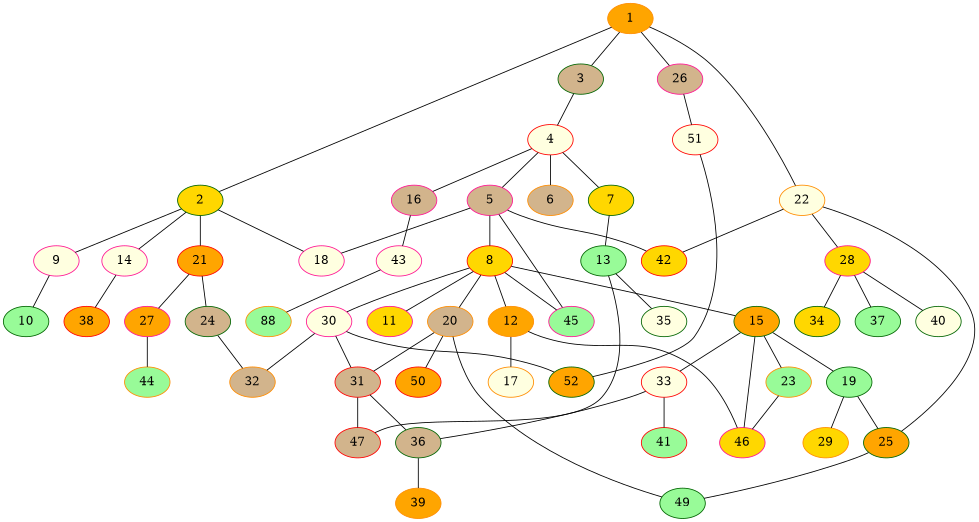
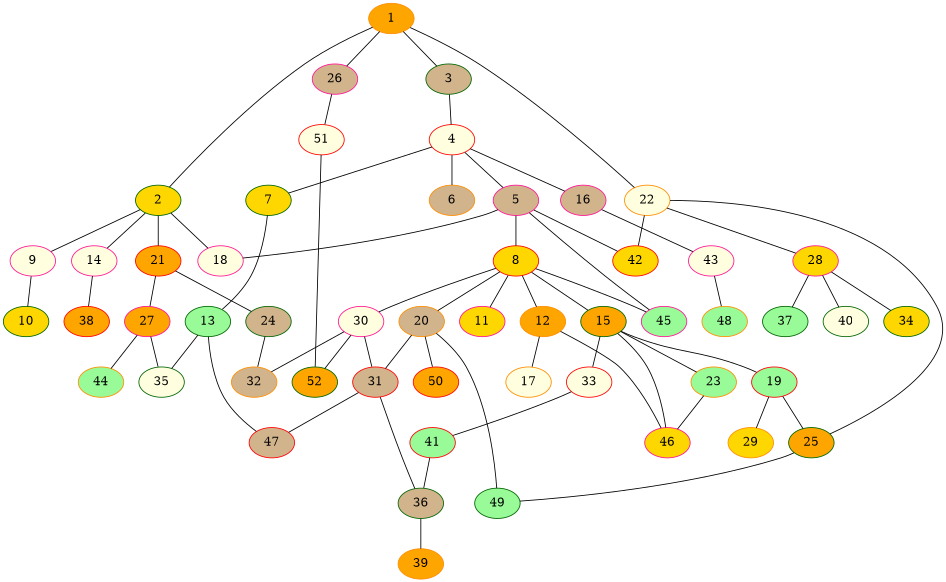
(26, 322) -> (26, 322)
(268, 322) -> (725, 322)
none -> (154, 352)
(849, 382) -> (774, 382)
(503, 428) -> (427, 473)
